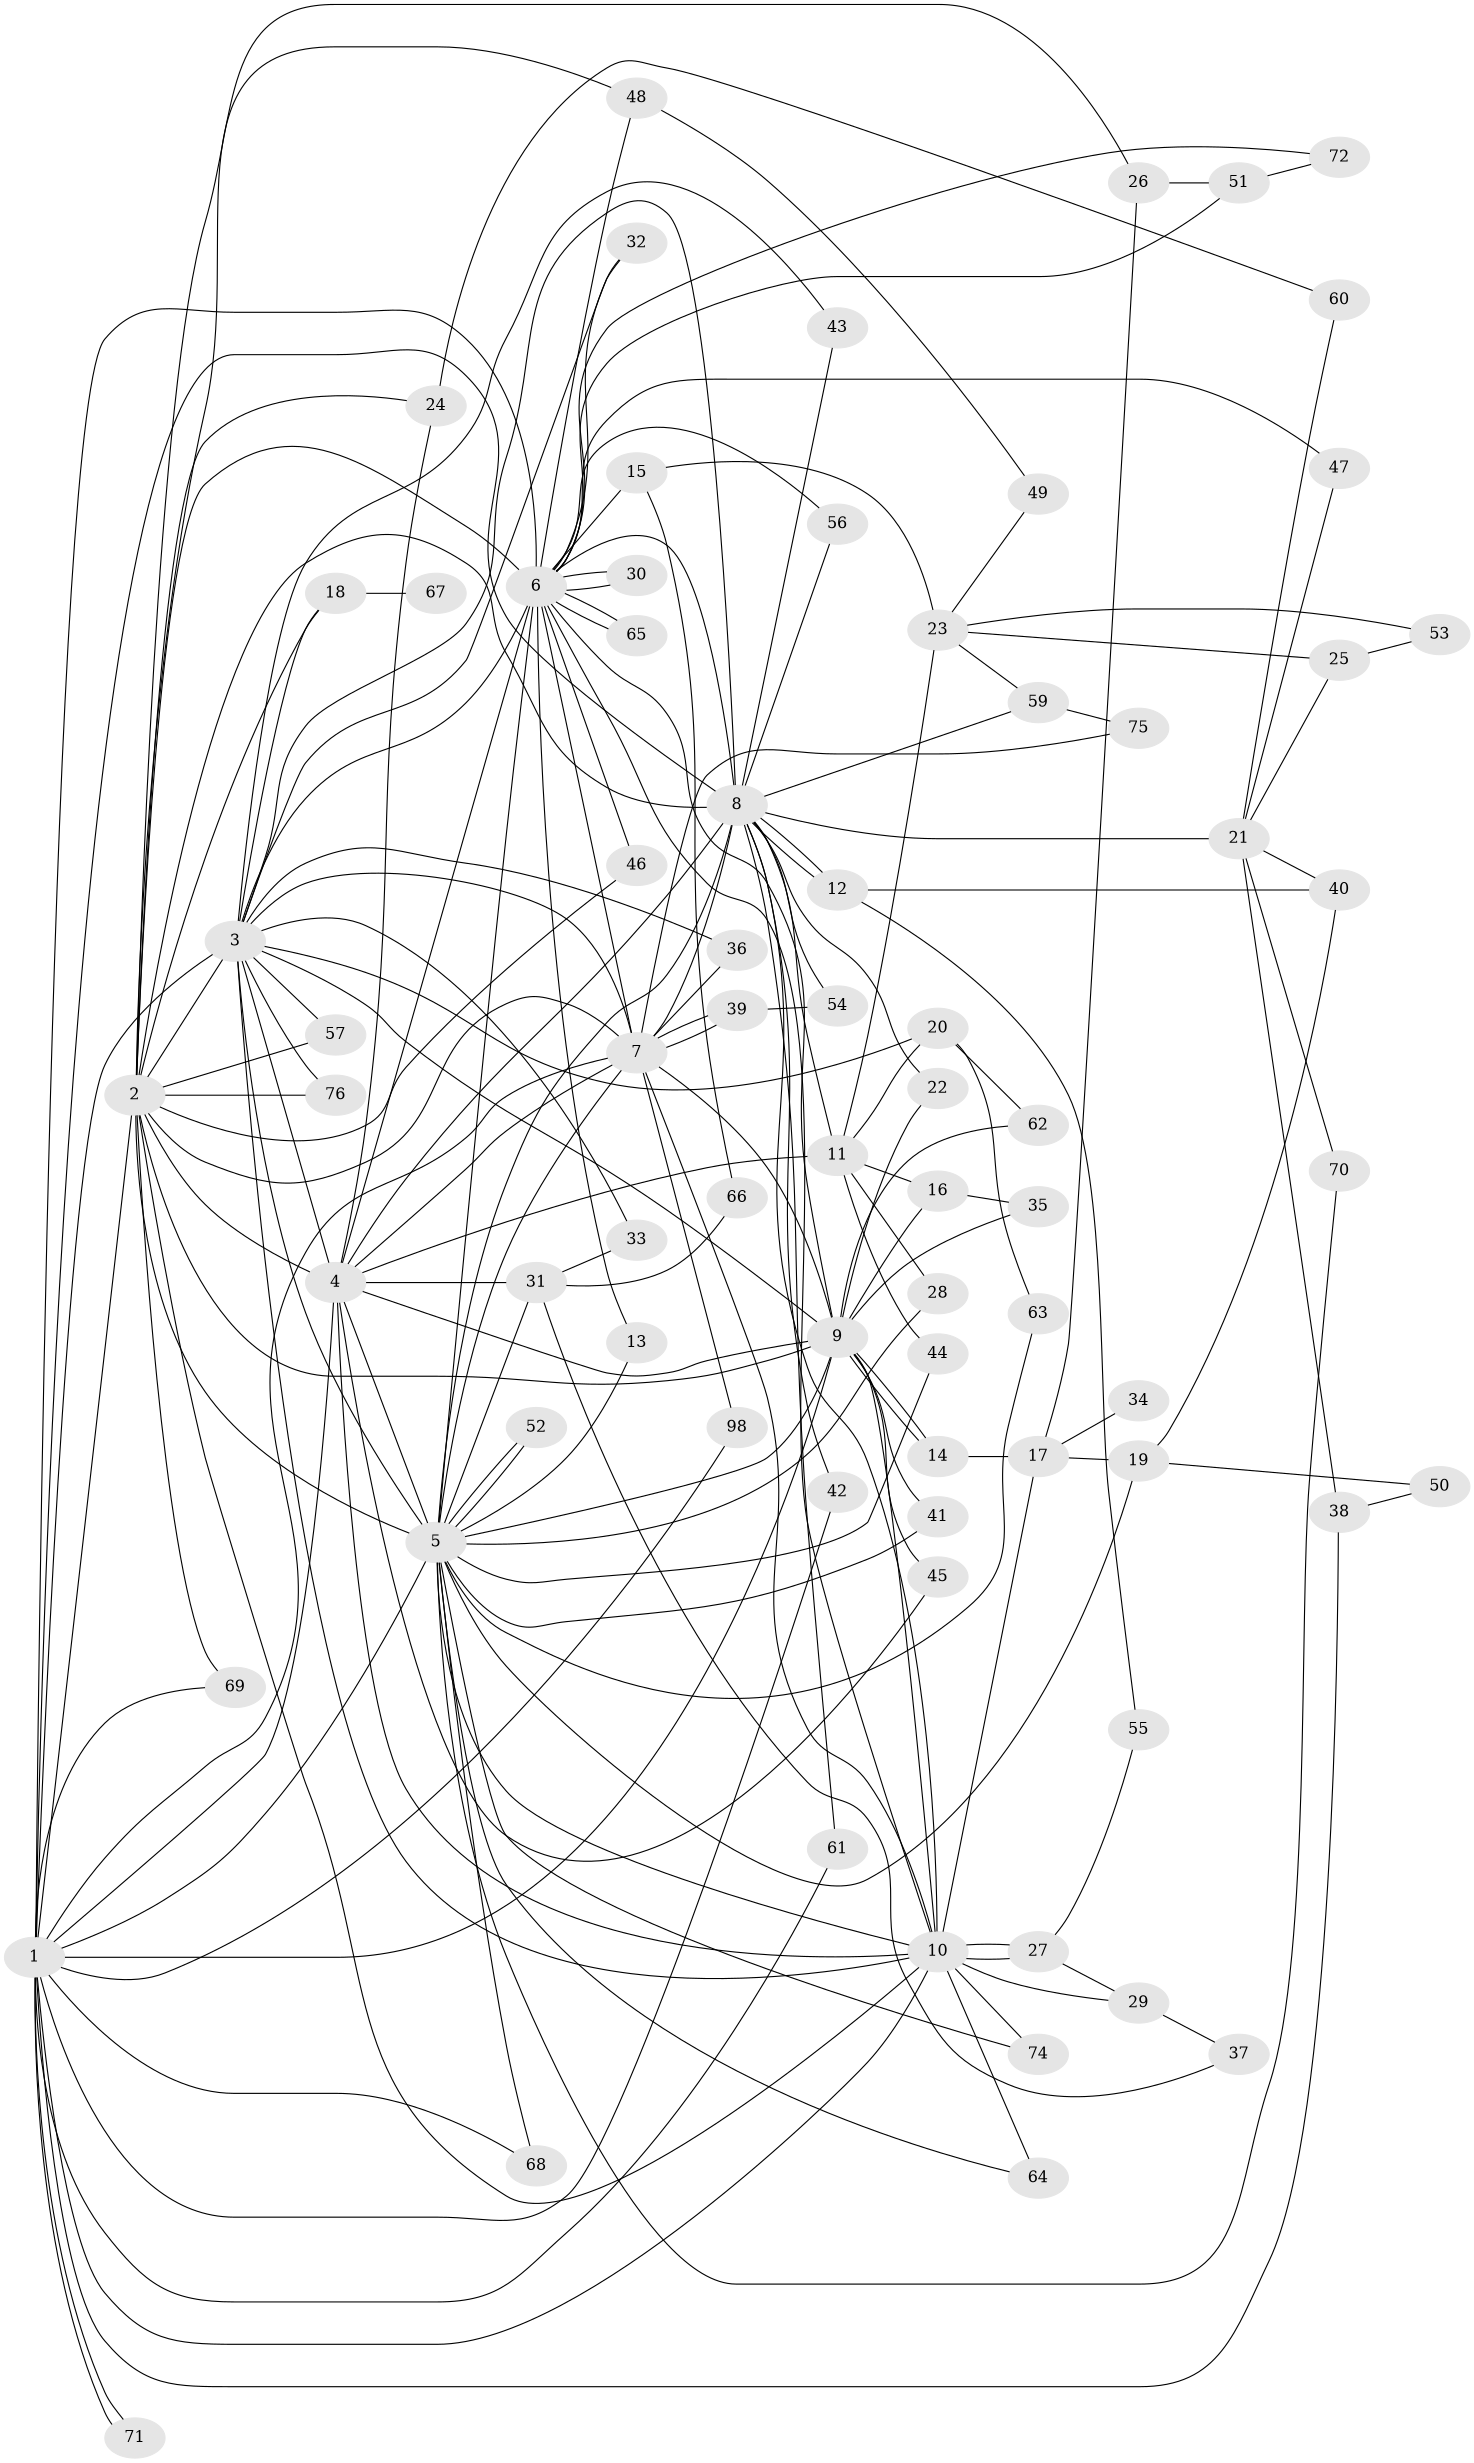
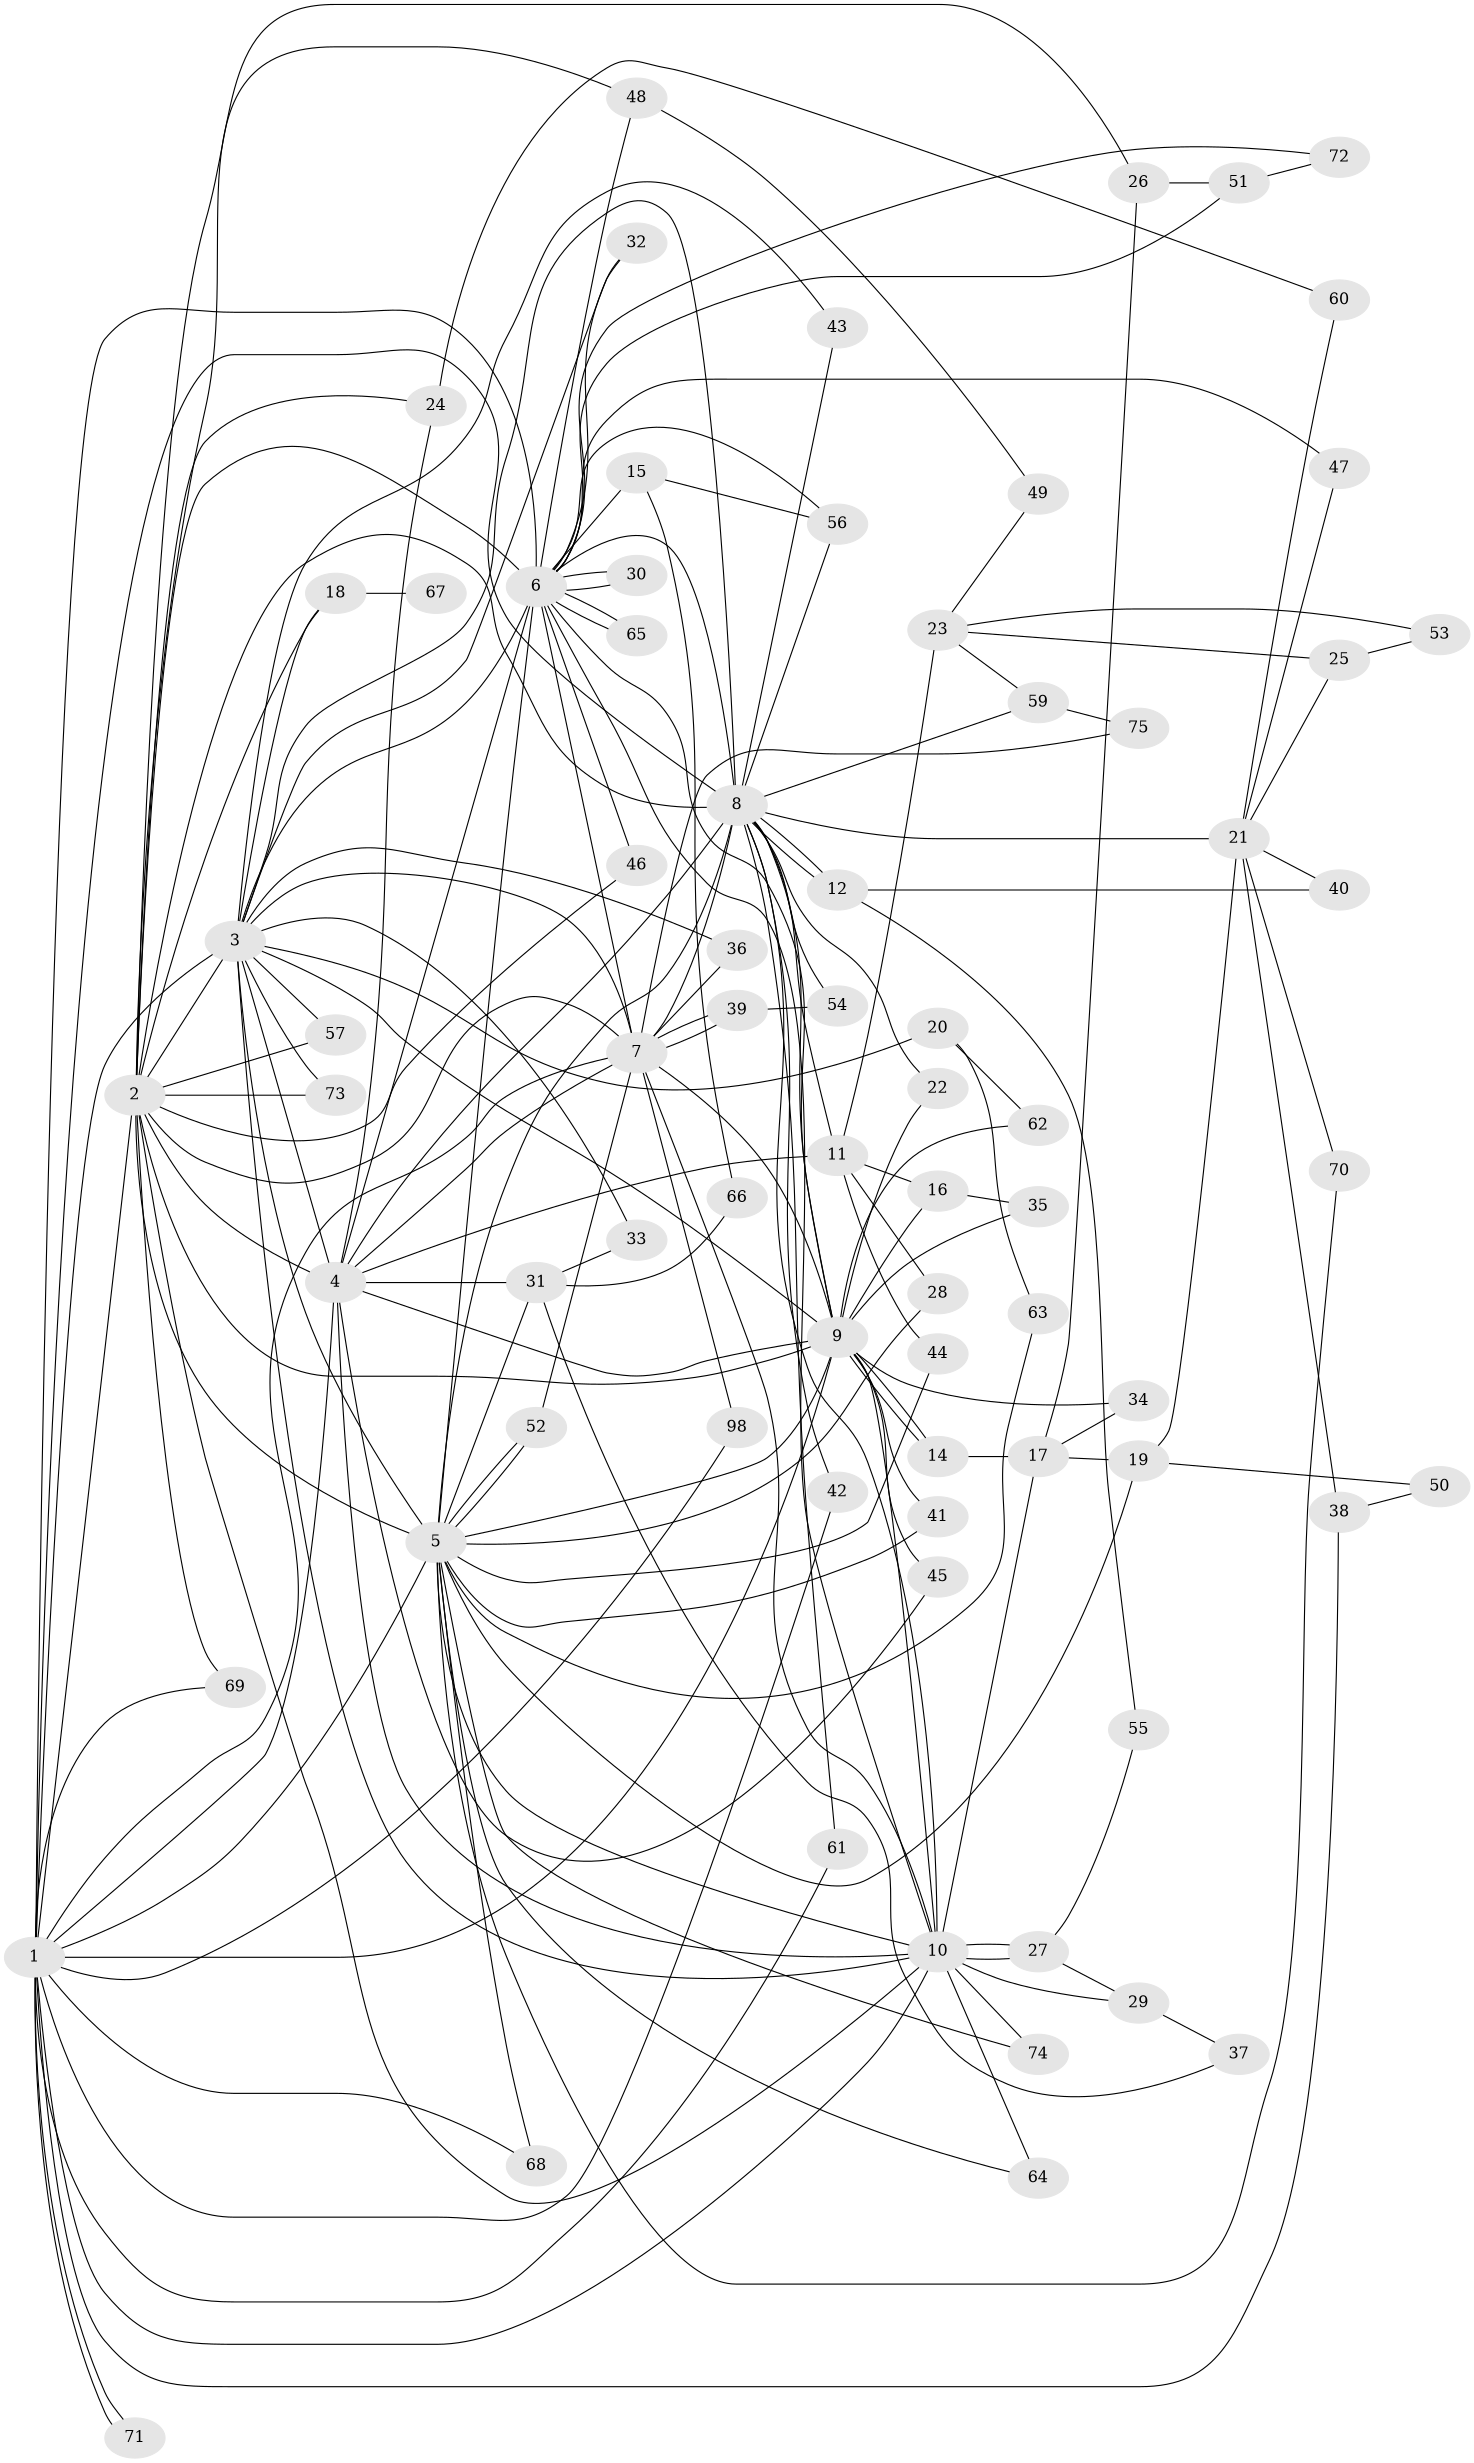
(836, 478) -> (737, 499)
none -> (800, 1067)
(886, 1091) -> none
(336, 1095) -> (336, 1095)
(1272, 1187) -> (1205, 1154)
(491, 1293) -> (587, 1240)
(637, 1343) -> none
none -> (977, 1400)
(386, 1413) -> none
